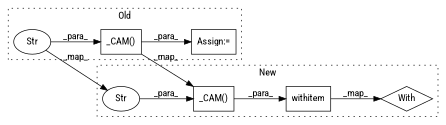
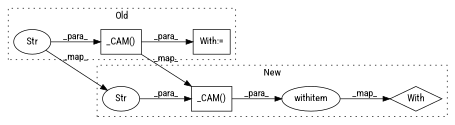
(214, 42) -> (212, 42)
(308, 99) -> (311, 99)
